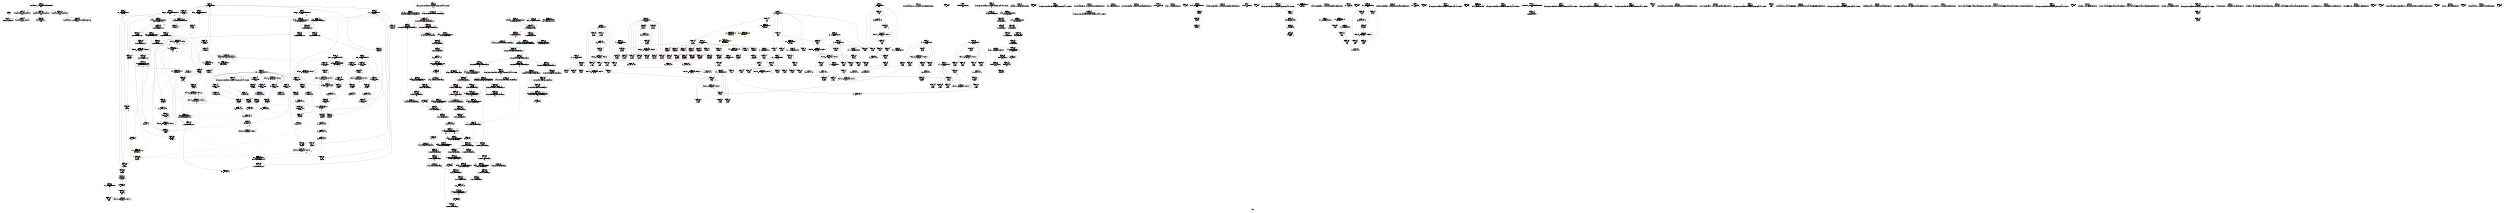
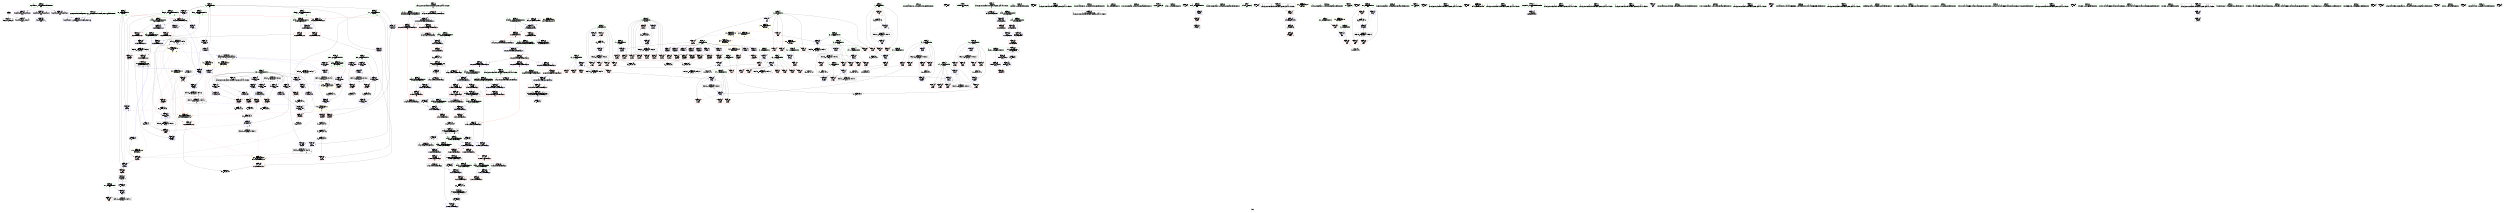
none -> (93, 13)
